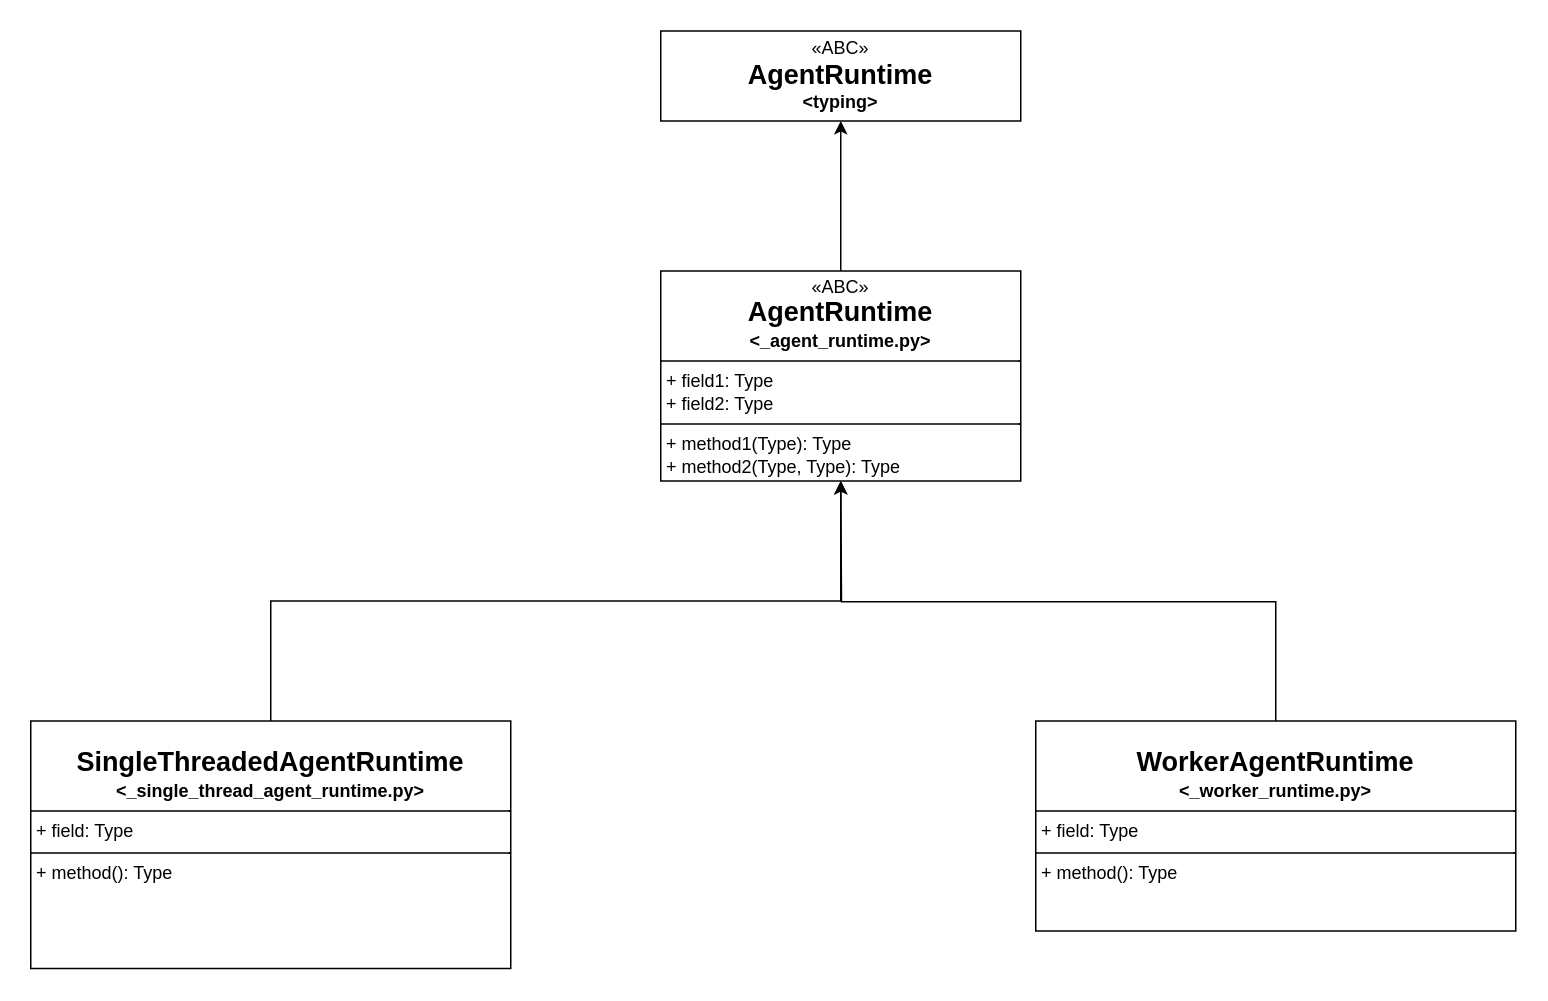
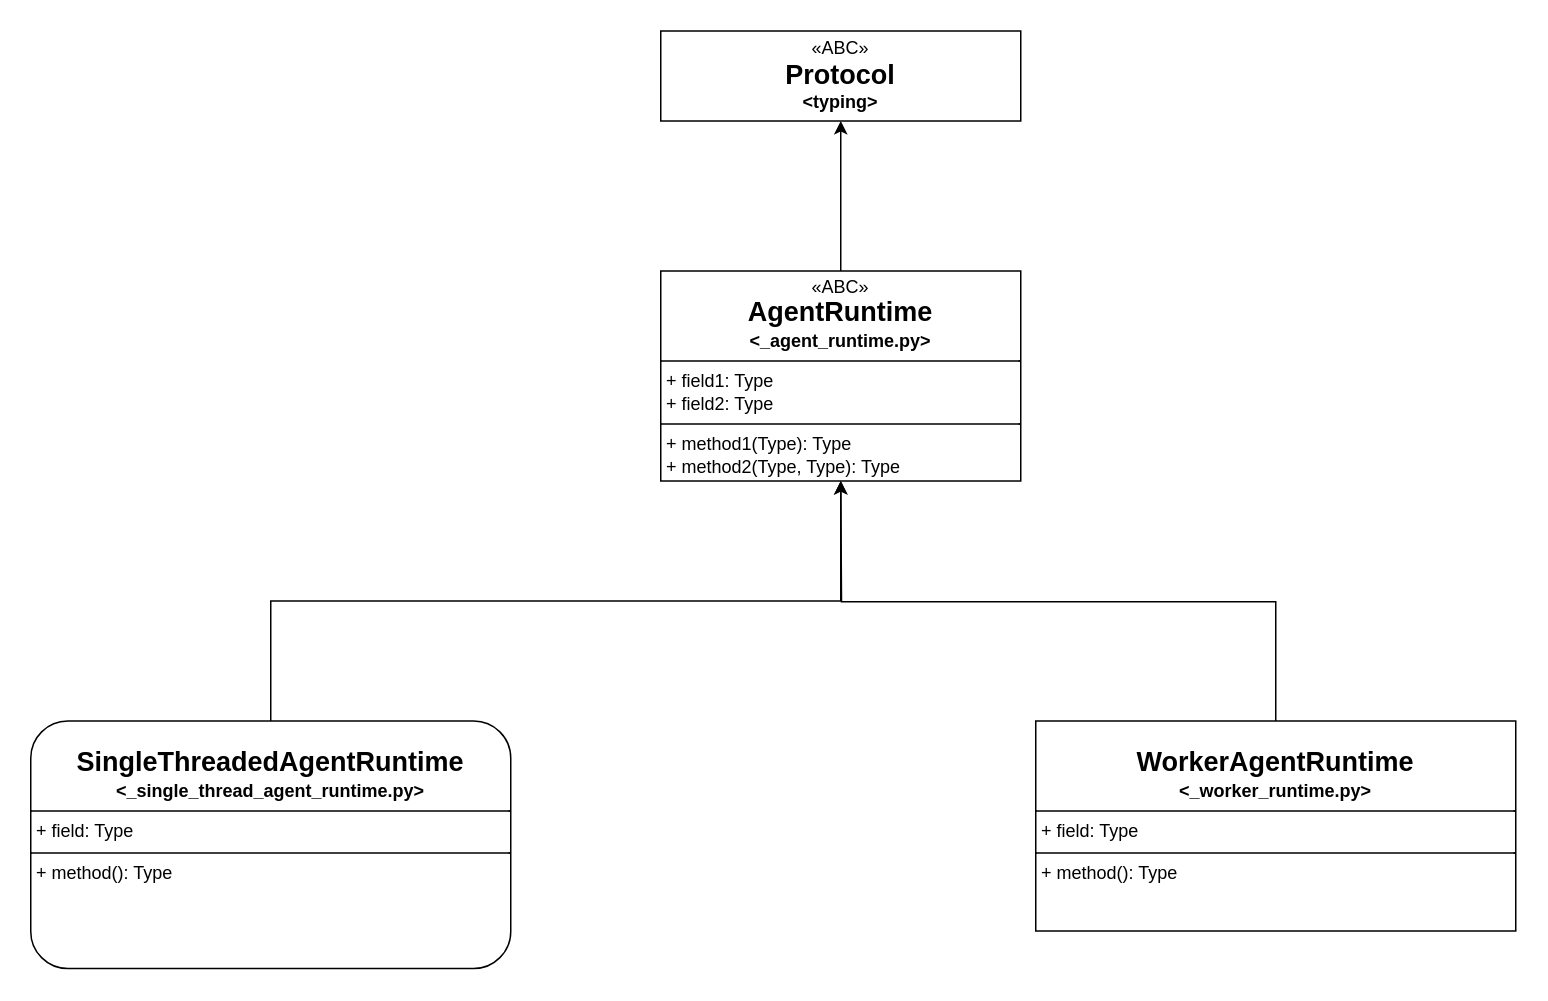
(841, 76) -> (841, 76)
(271, 845) -> (271, 845)
